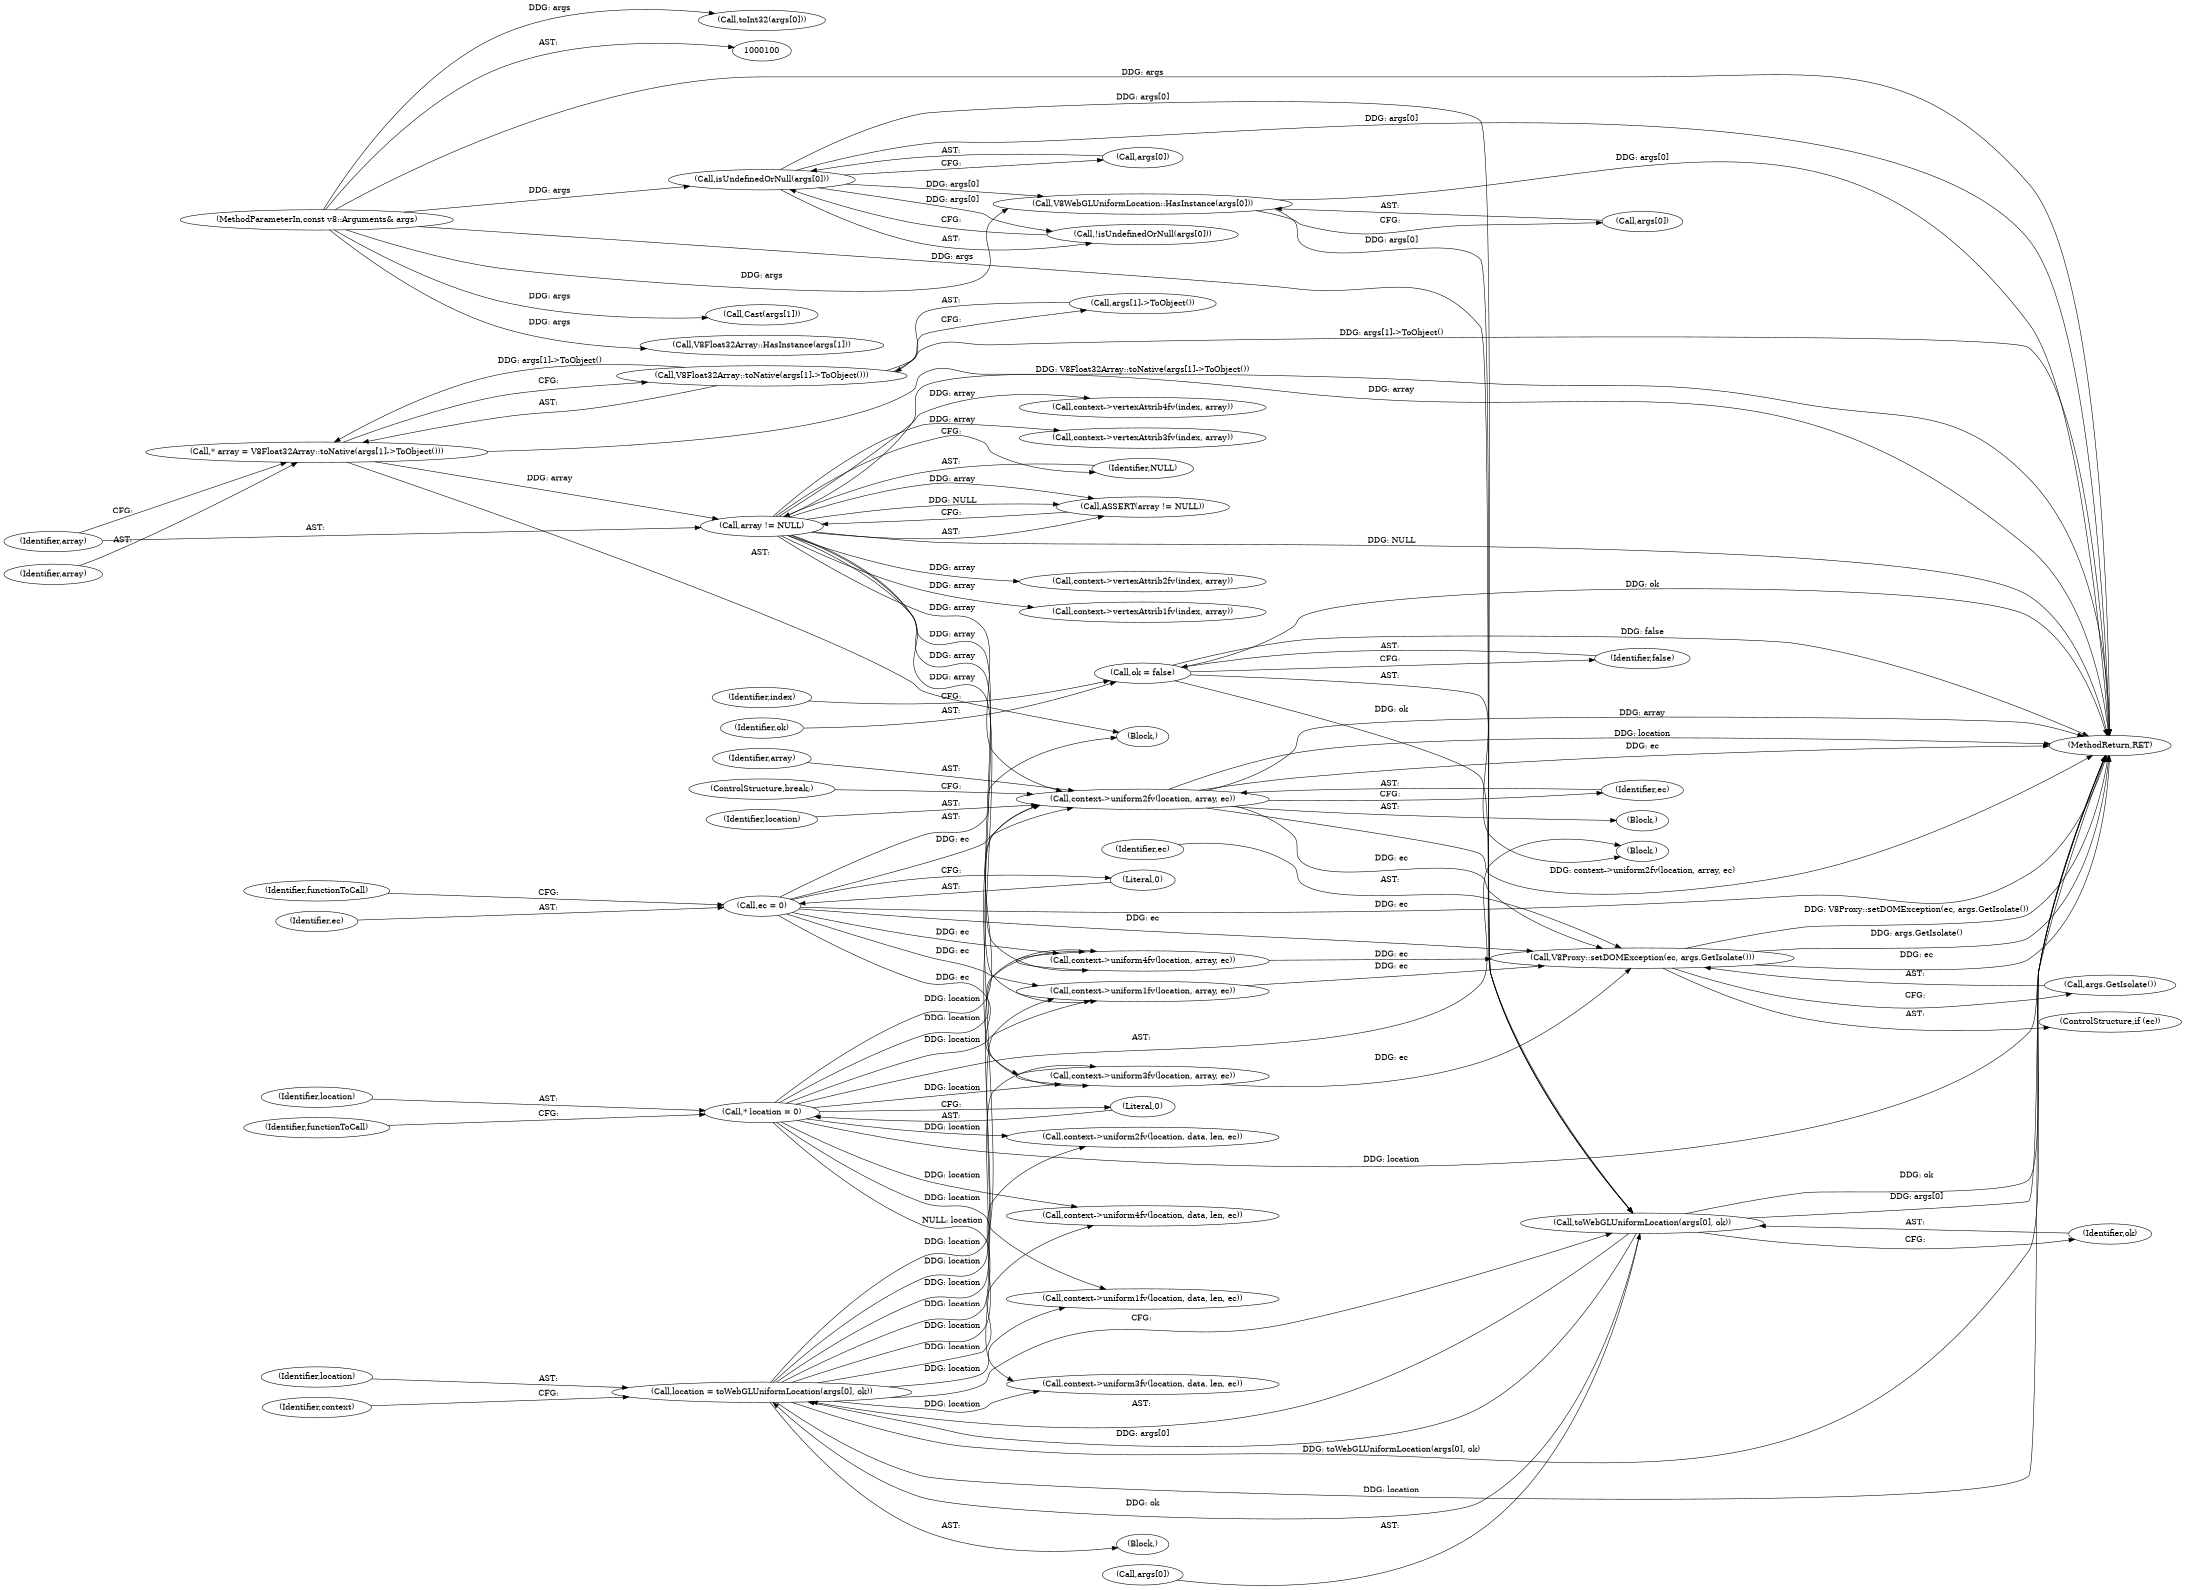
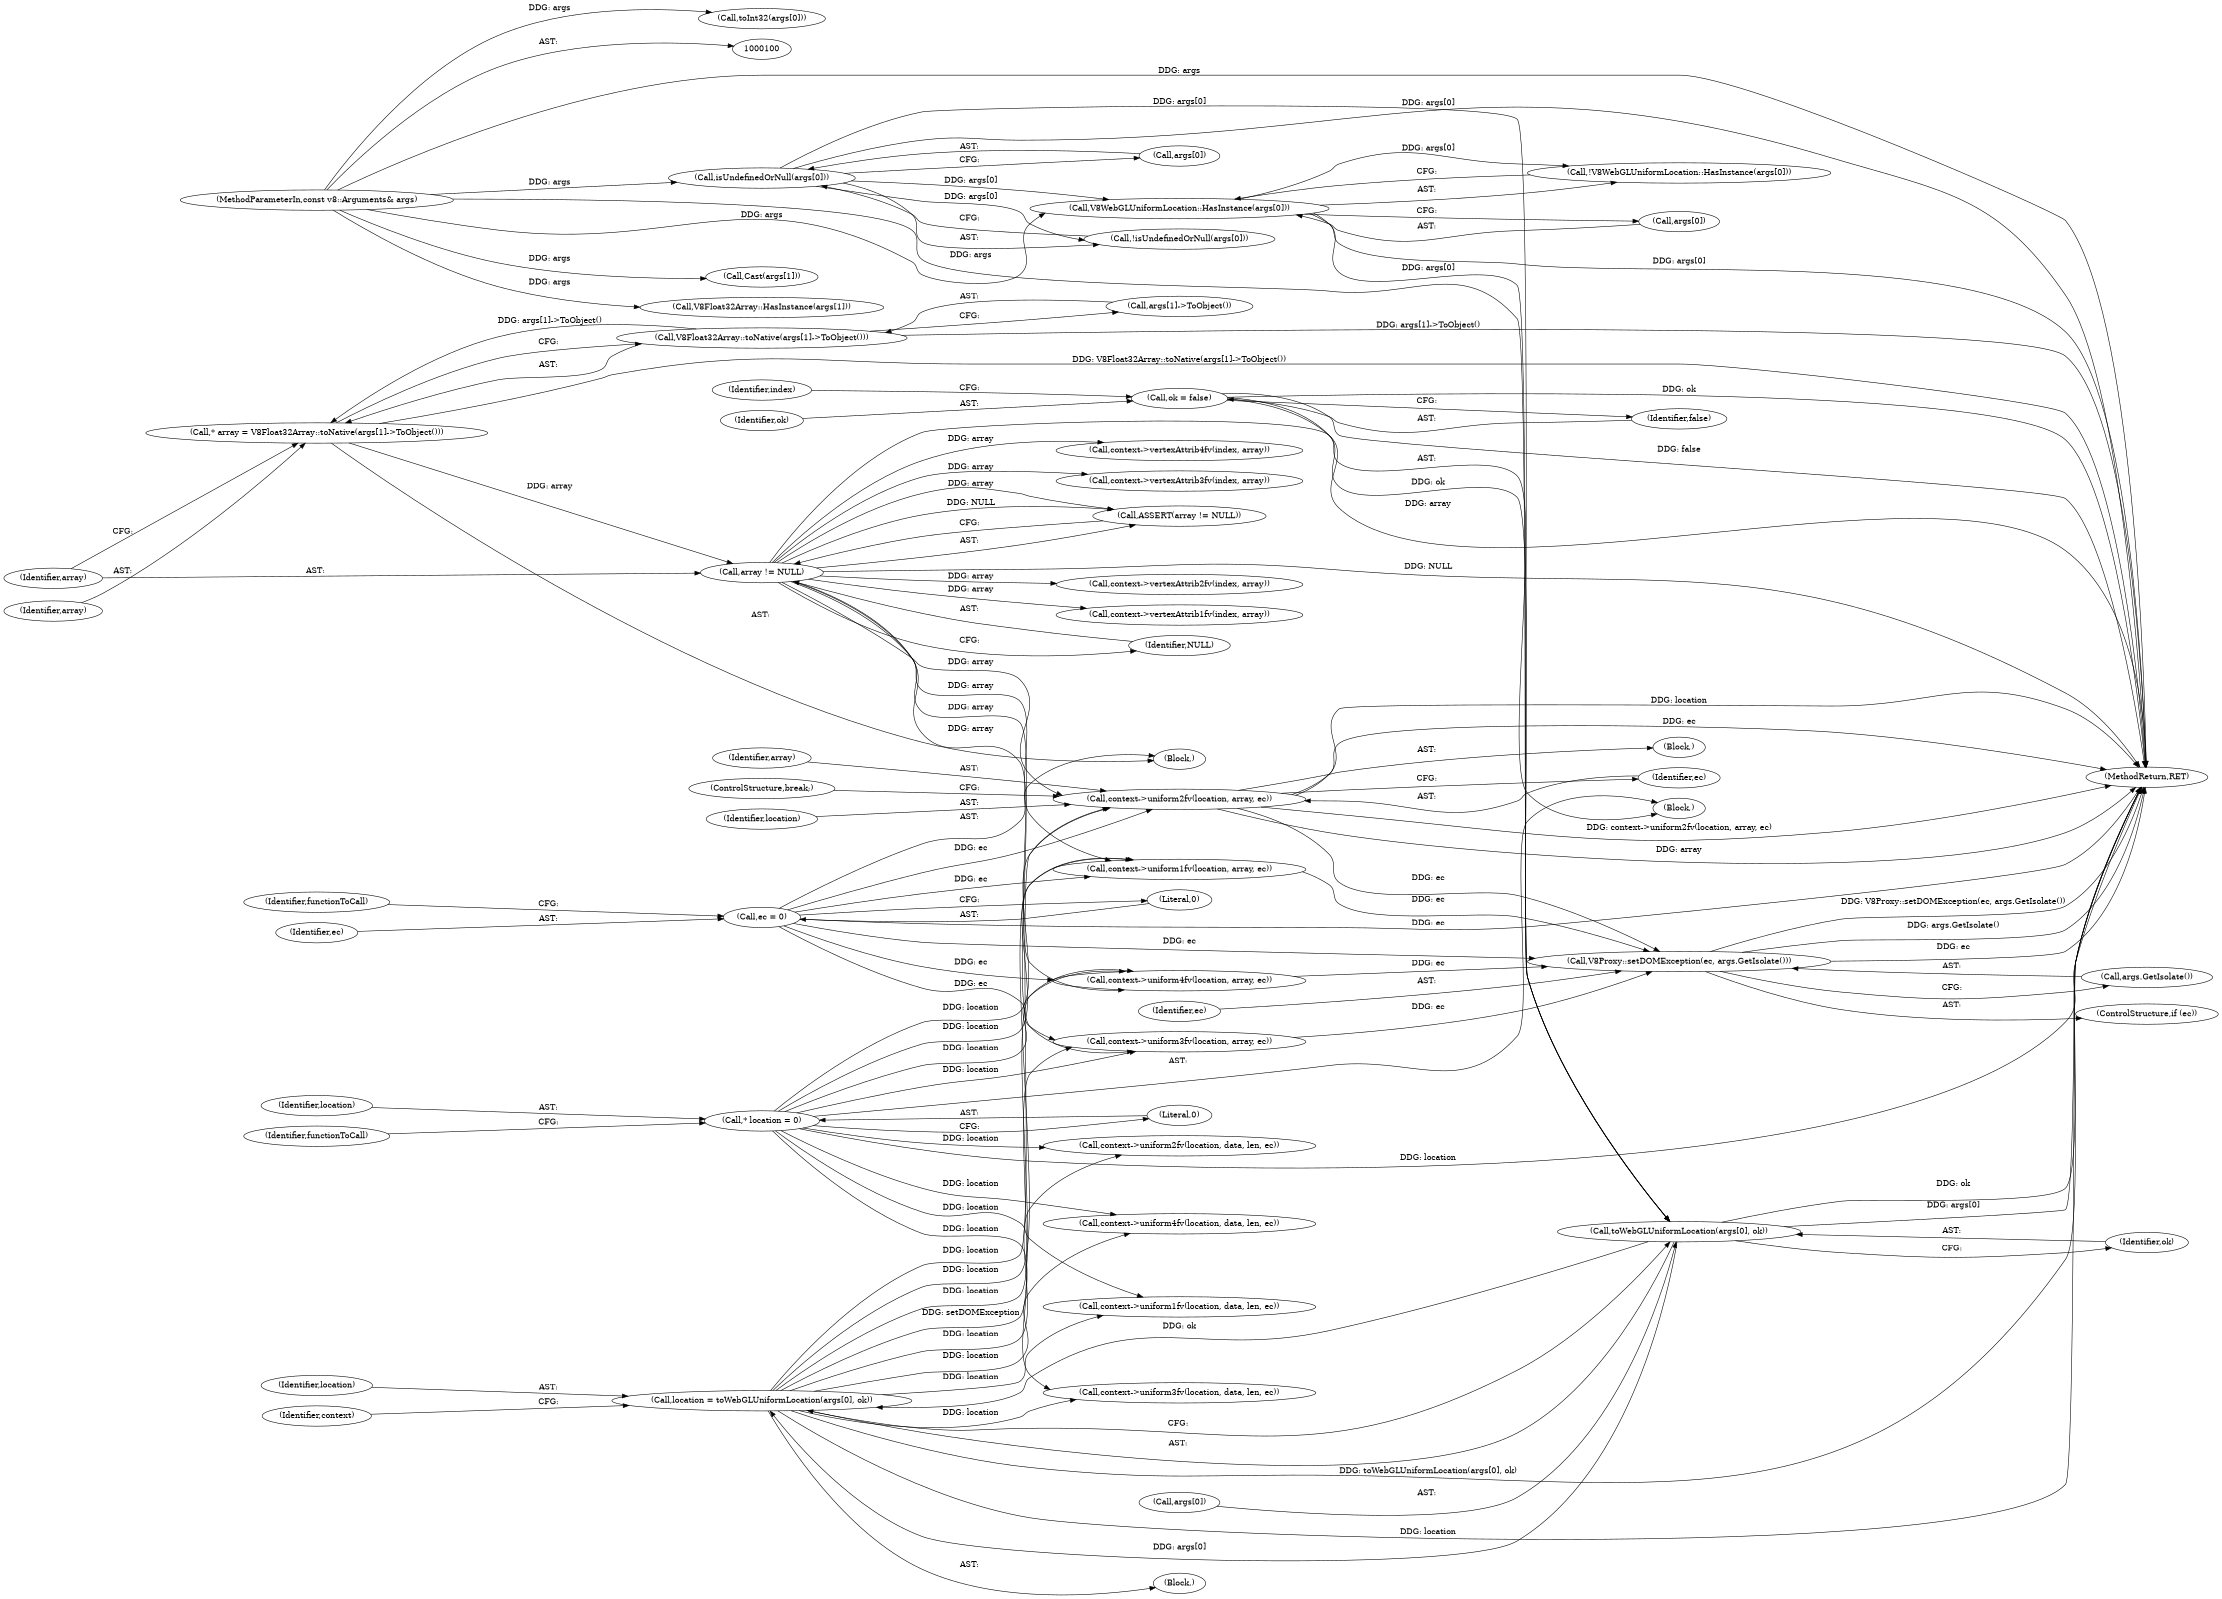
none -> (1679, 173)
(952, 1221) -> (971, 1229)
(952, 1304) -> (971, 1313)
